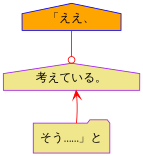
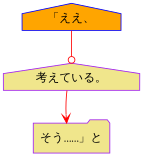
(77, 111) -> (66, 103)
